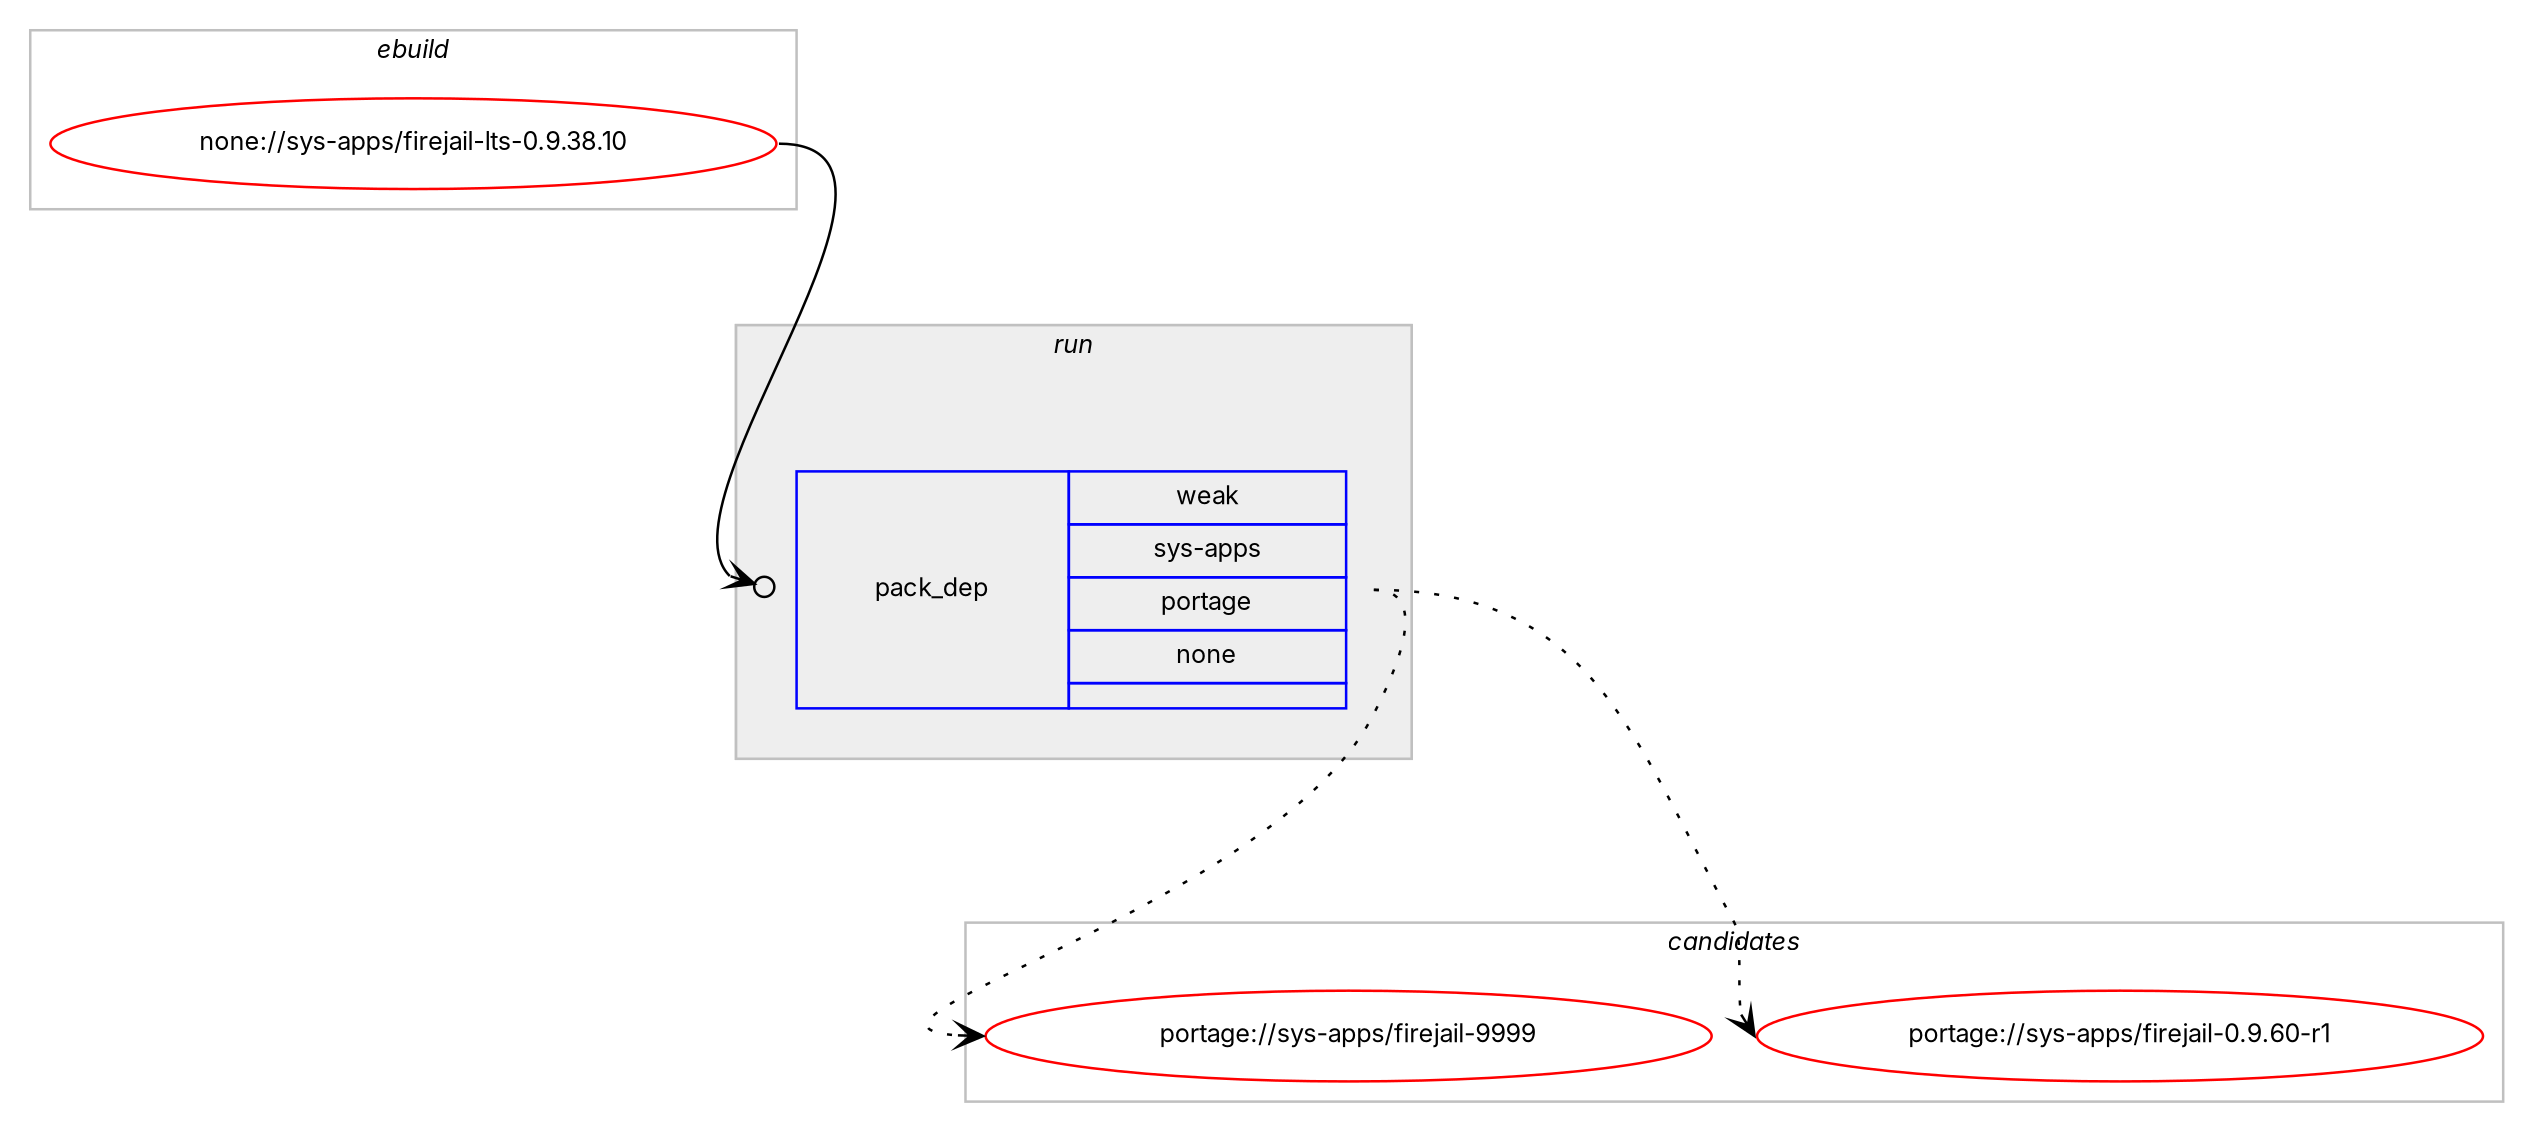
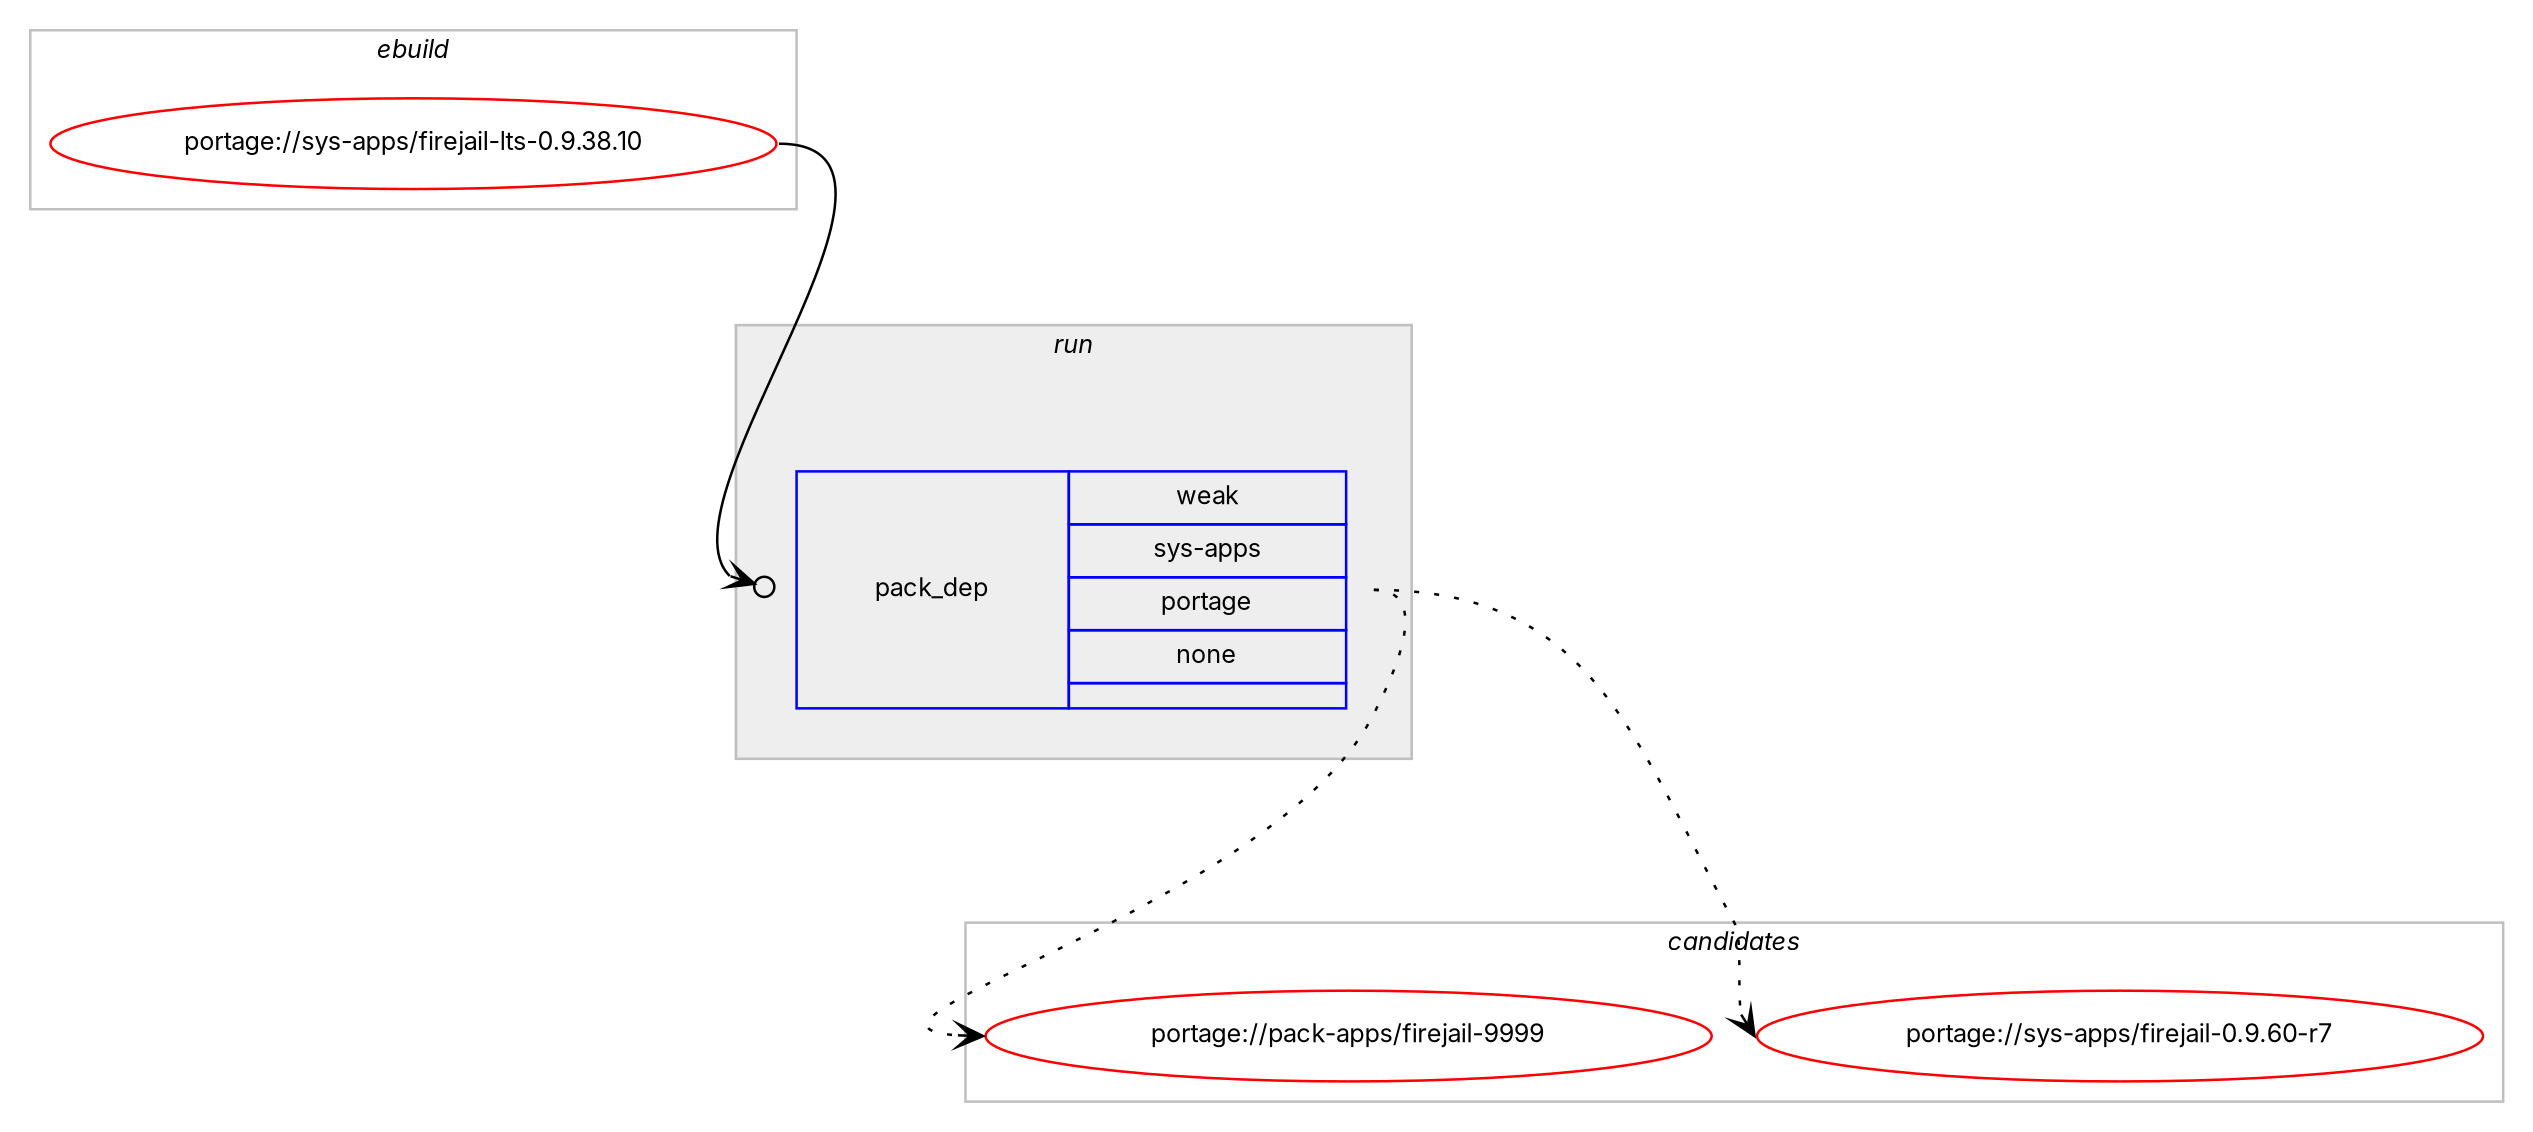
(413, 144) -> (413, 144)
(1349, 1036) -> (1349, 1036)
(2120, 1036) -> (2120, 1036)
